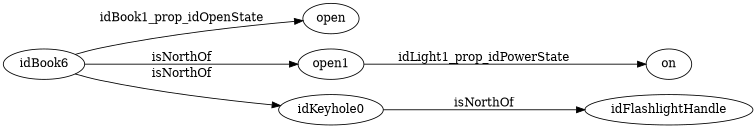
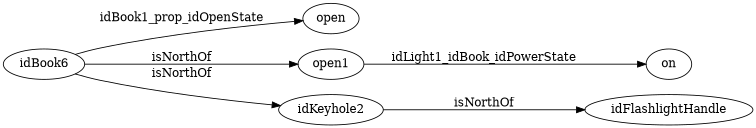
(484, 58) -> (484, 58)
(331, 110) -> (331, 110)
